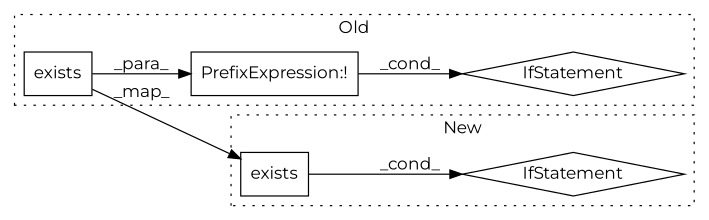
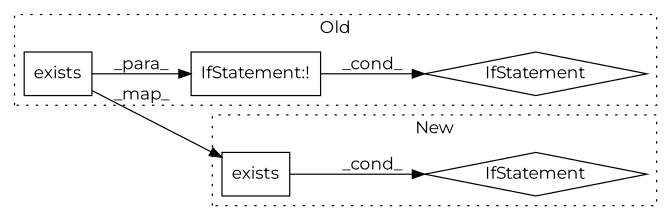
(275, 74) -> (256, 74)
